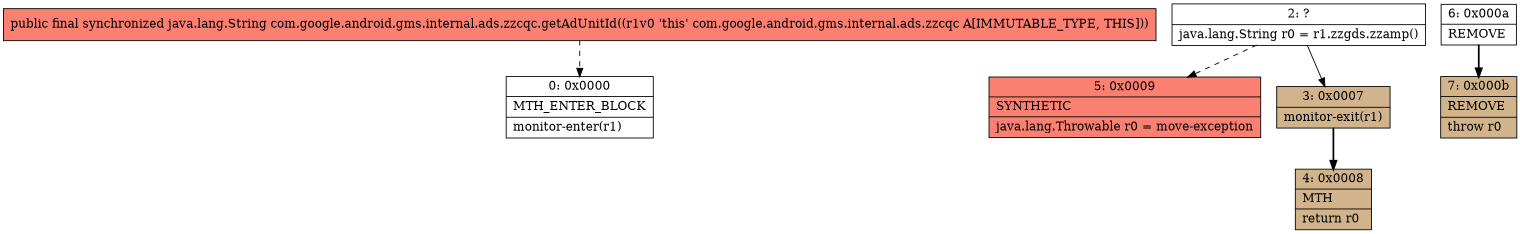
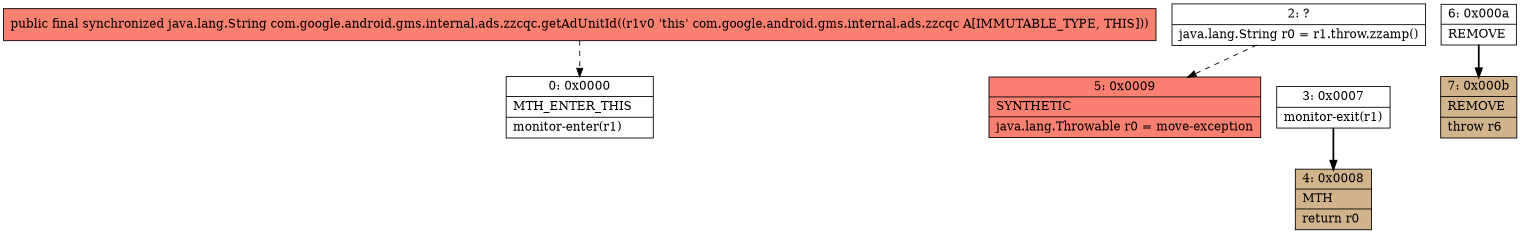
(1299, 35) -> (1299, 35)
(1314, 62) -> none
(580, 106) -> (573, 106)
(1333, 107) -> (1333, 107)
(1475, 127) -> (1475, 127)
